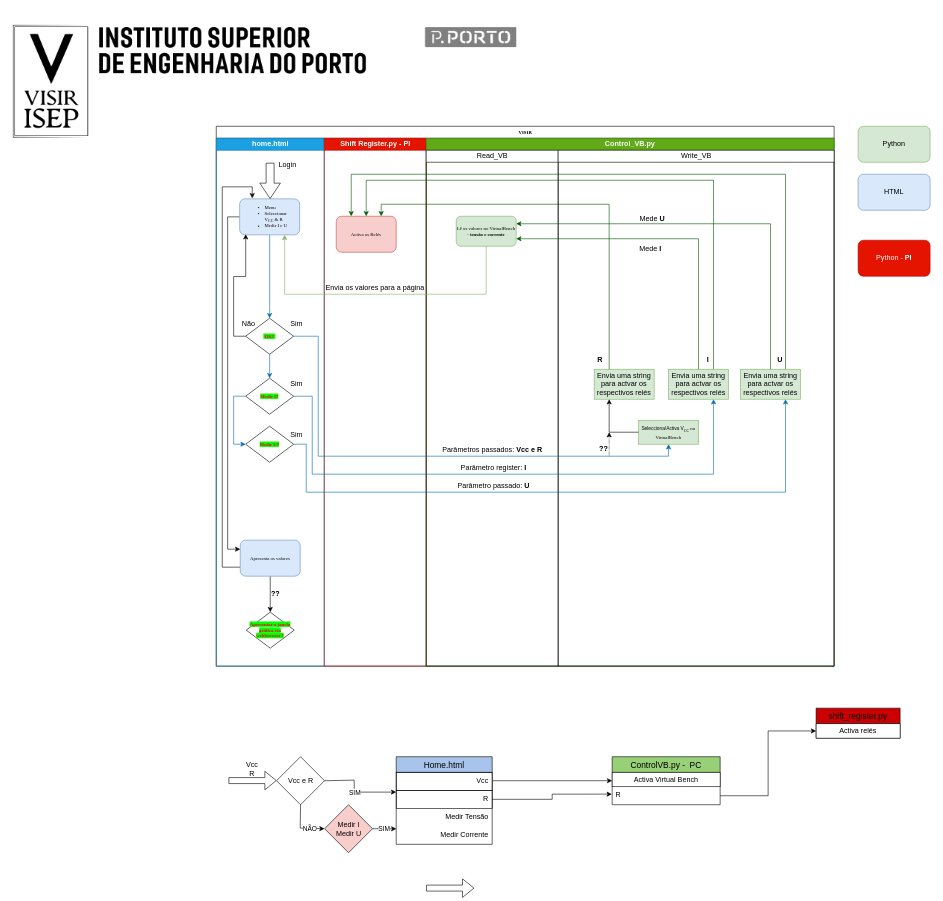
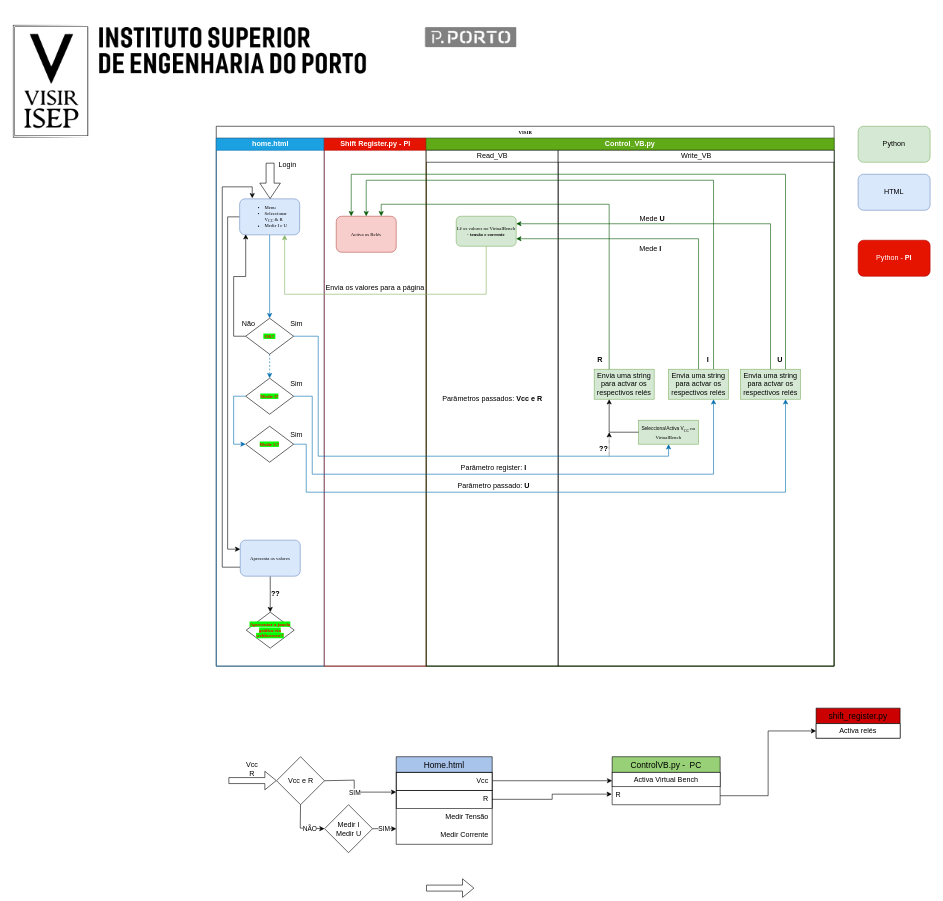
(270, 363) -> (270, 363)
(492, 450) -> (492, 399)
(349, 829) -> (349, 829)
